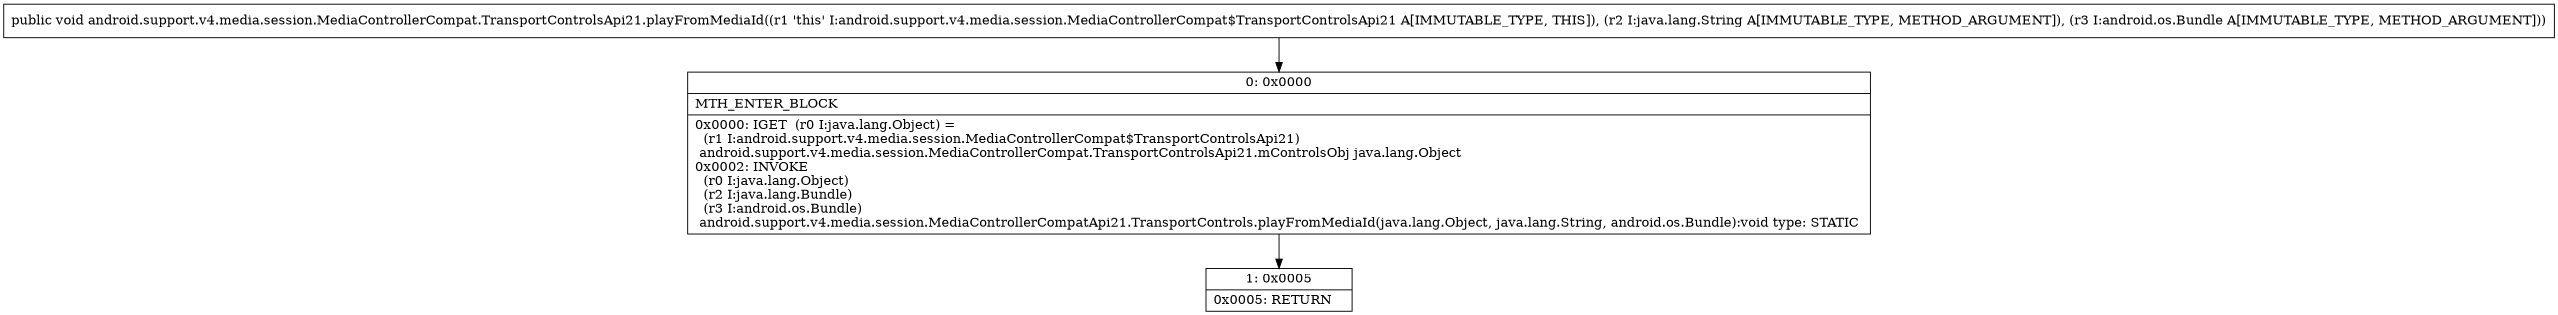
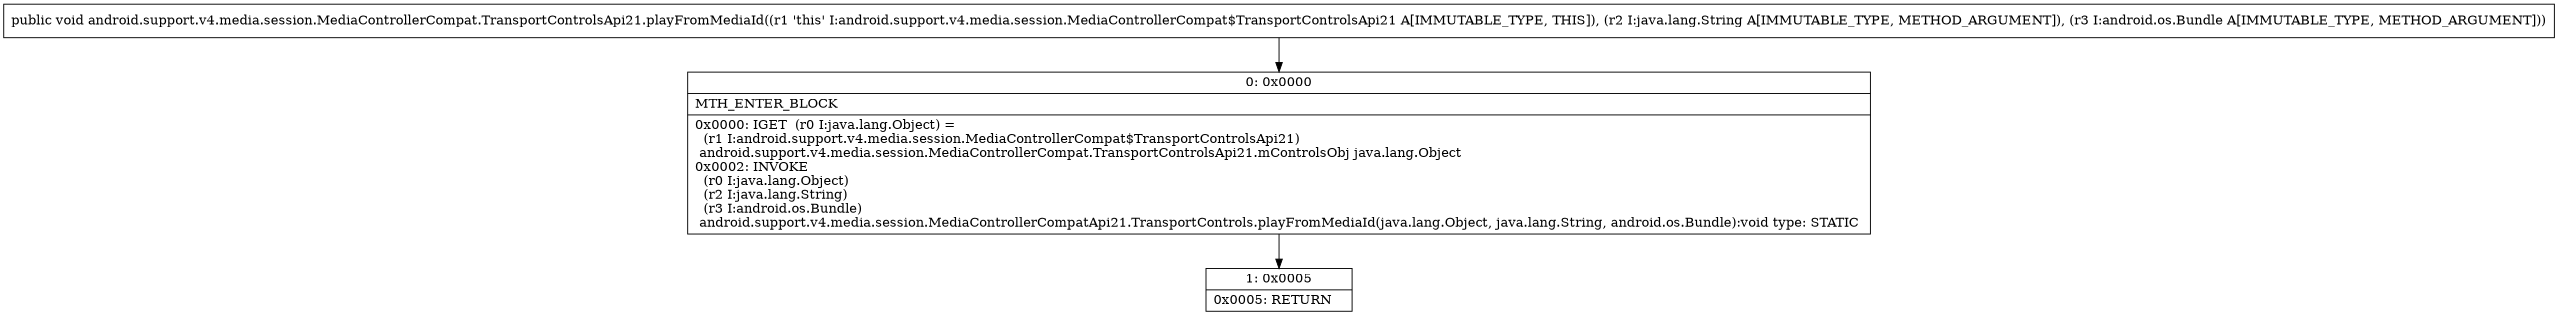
(774, 195) -> (771, 195)
